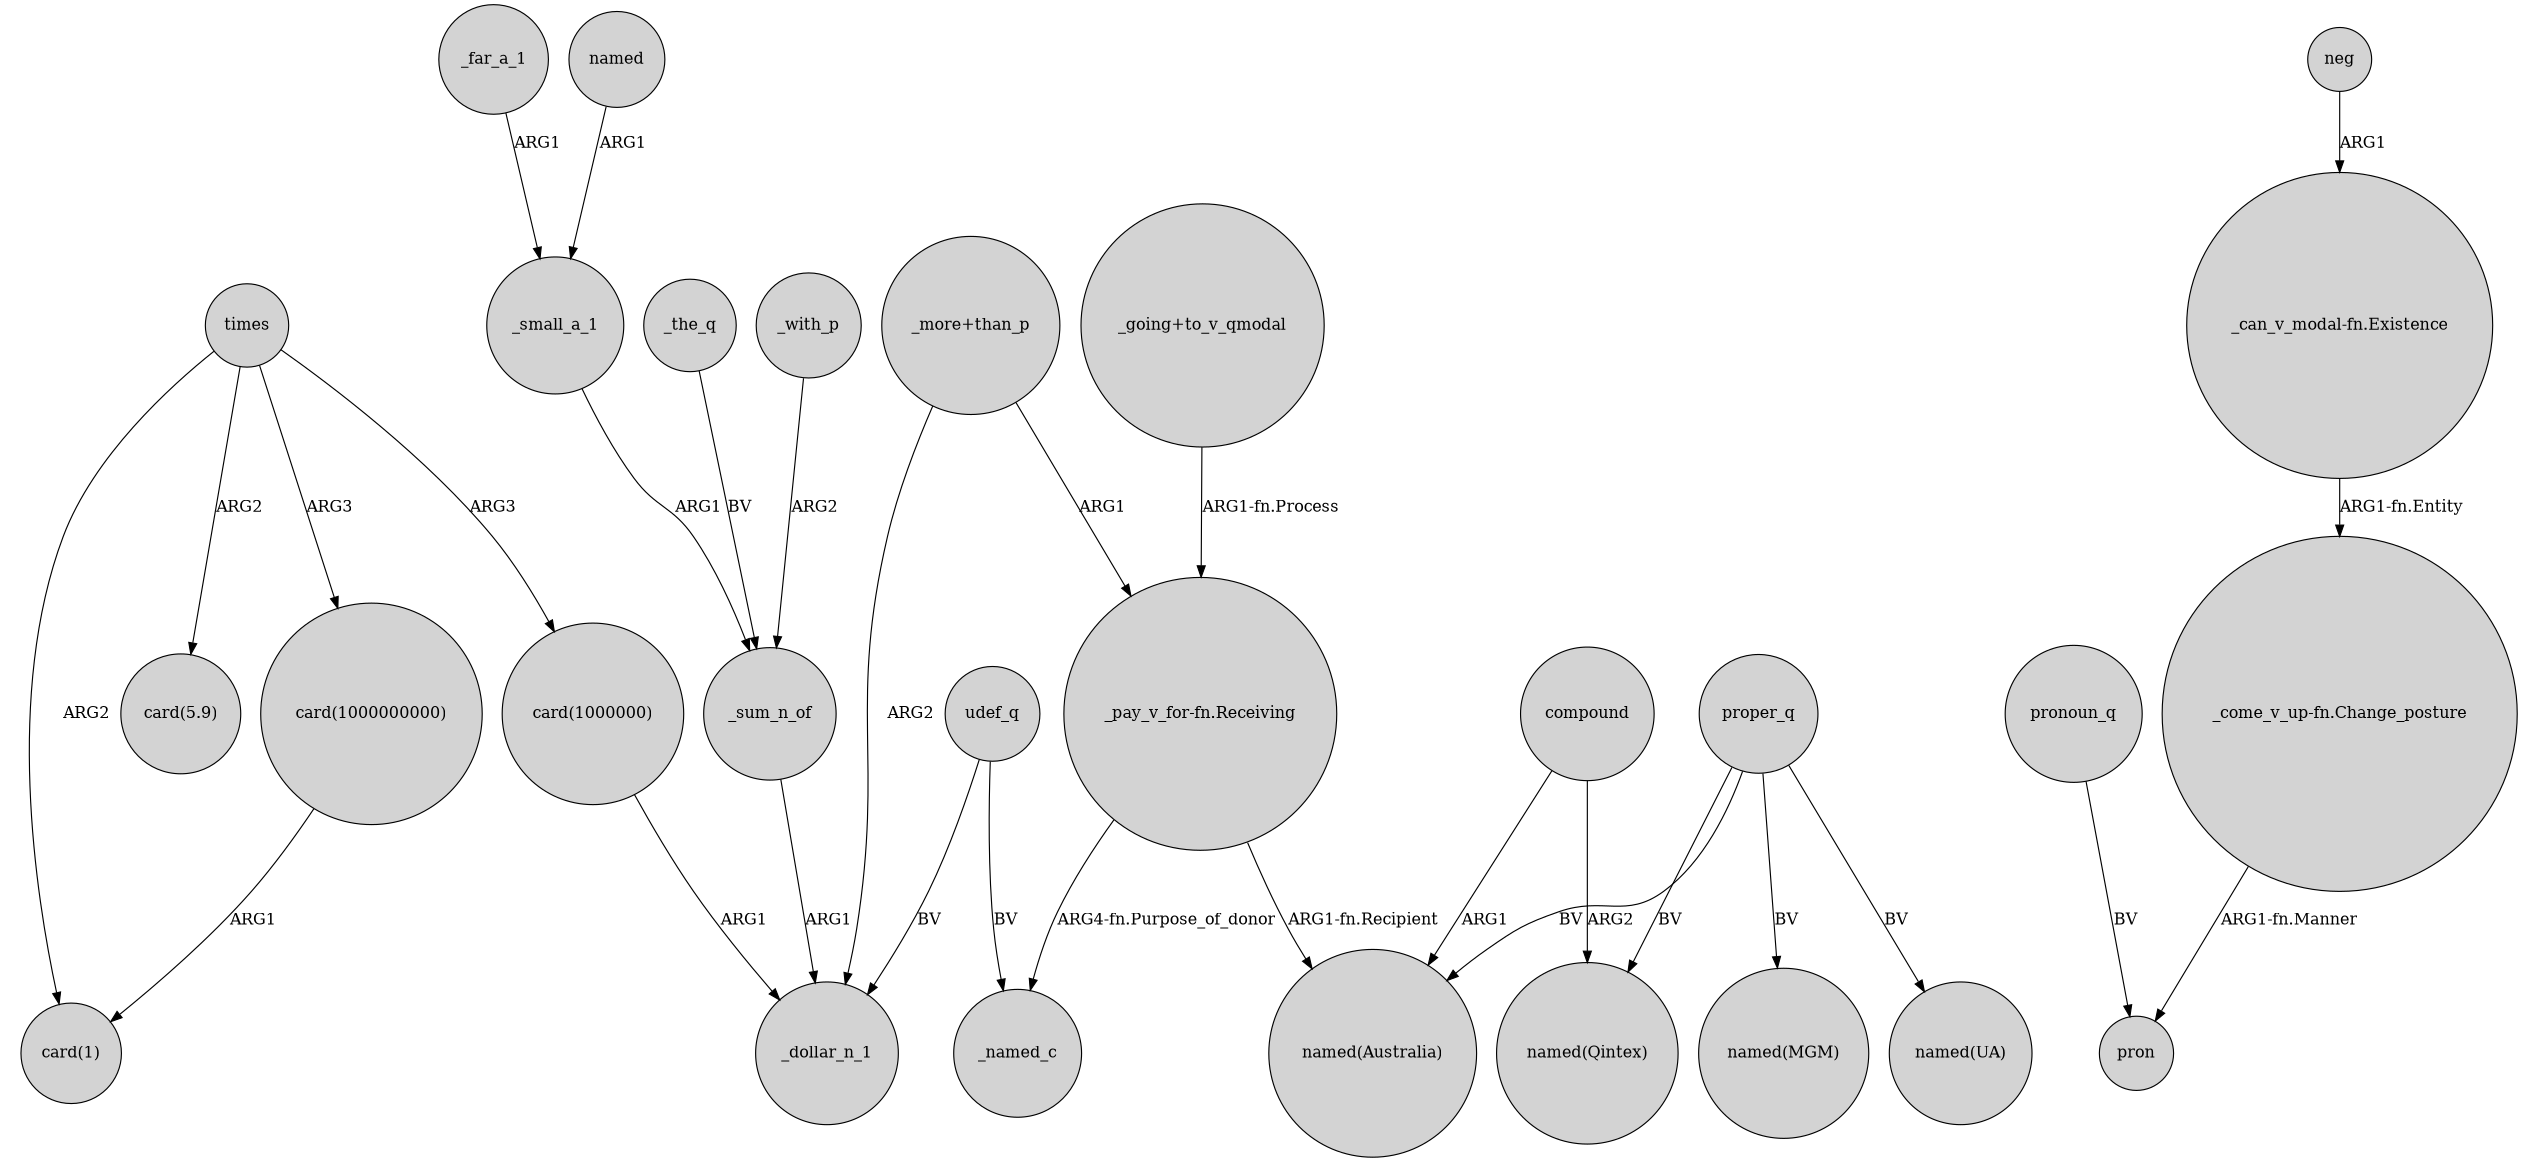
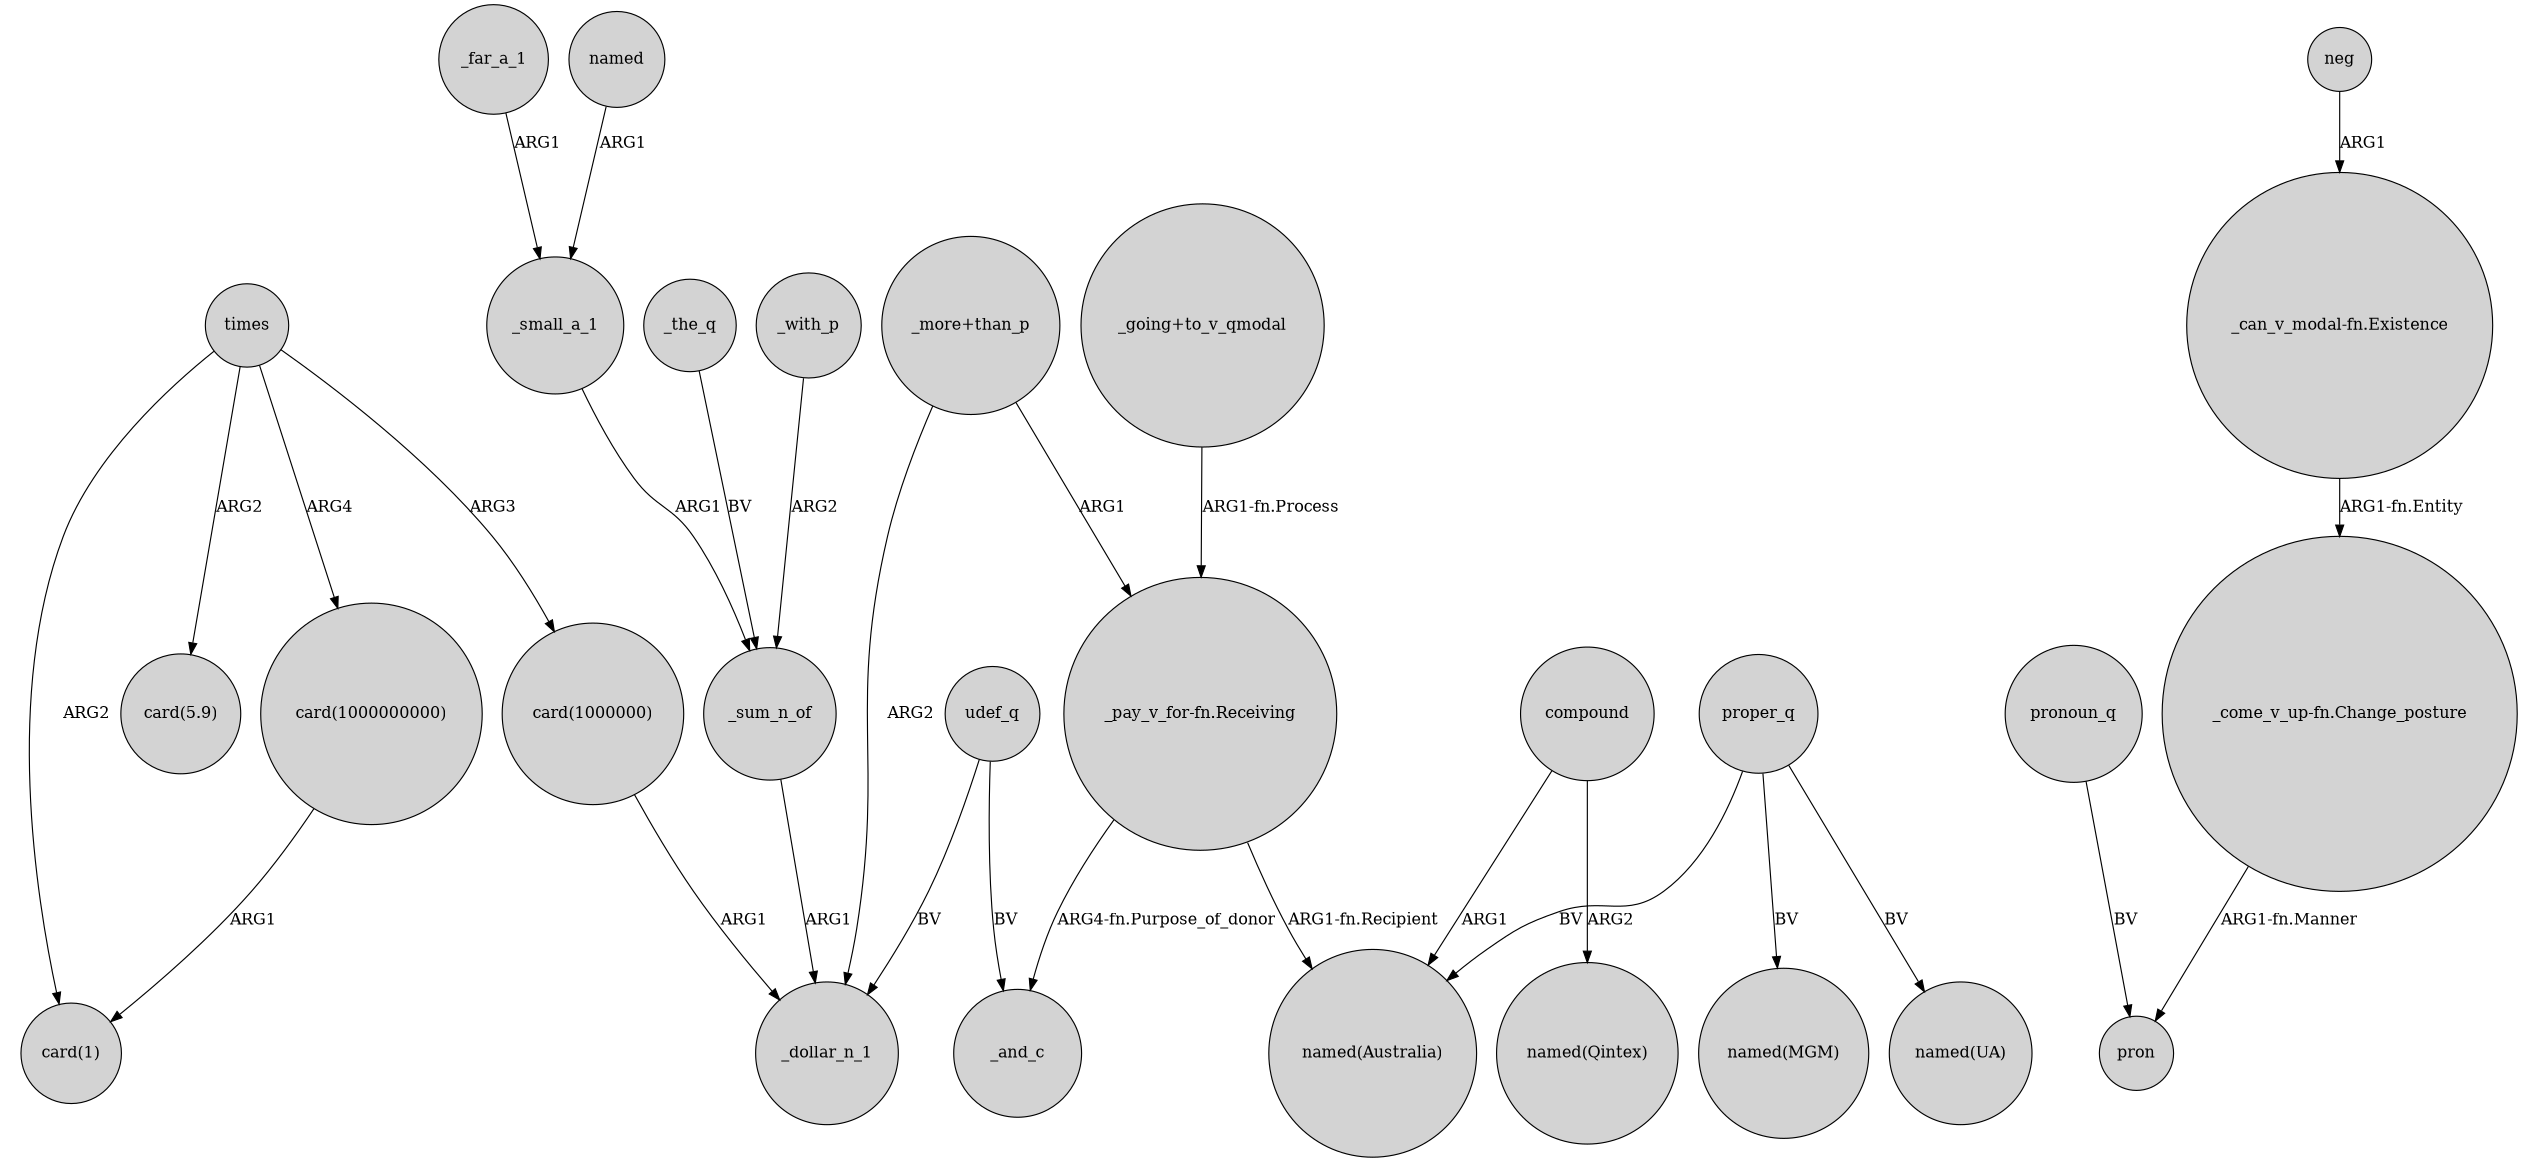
(330, 507) -> (330, 507)
(1685, 860) -> none
(1018, 1053) -> (1018, 1053)
